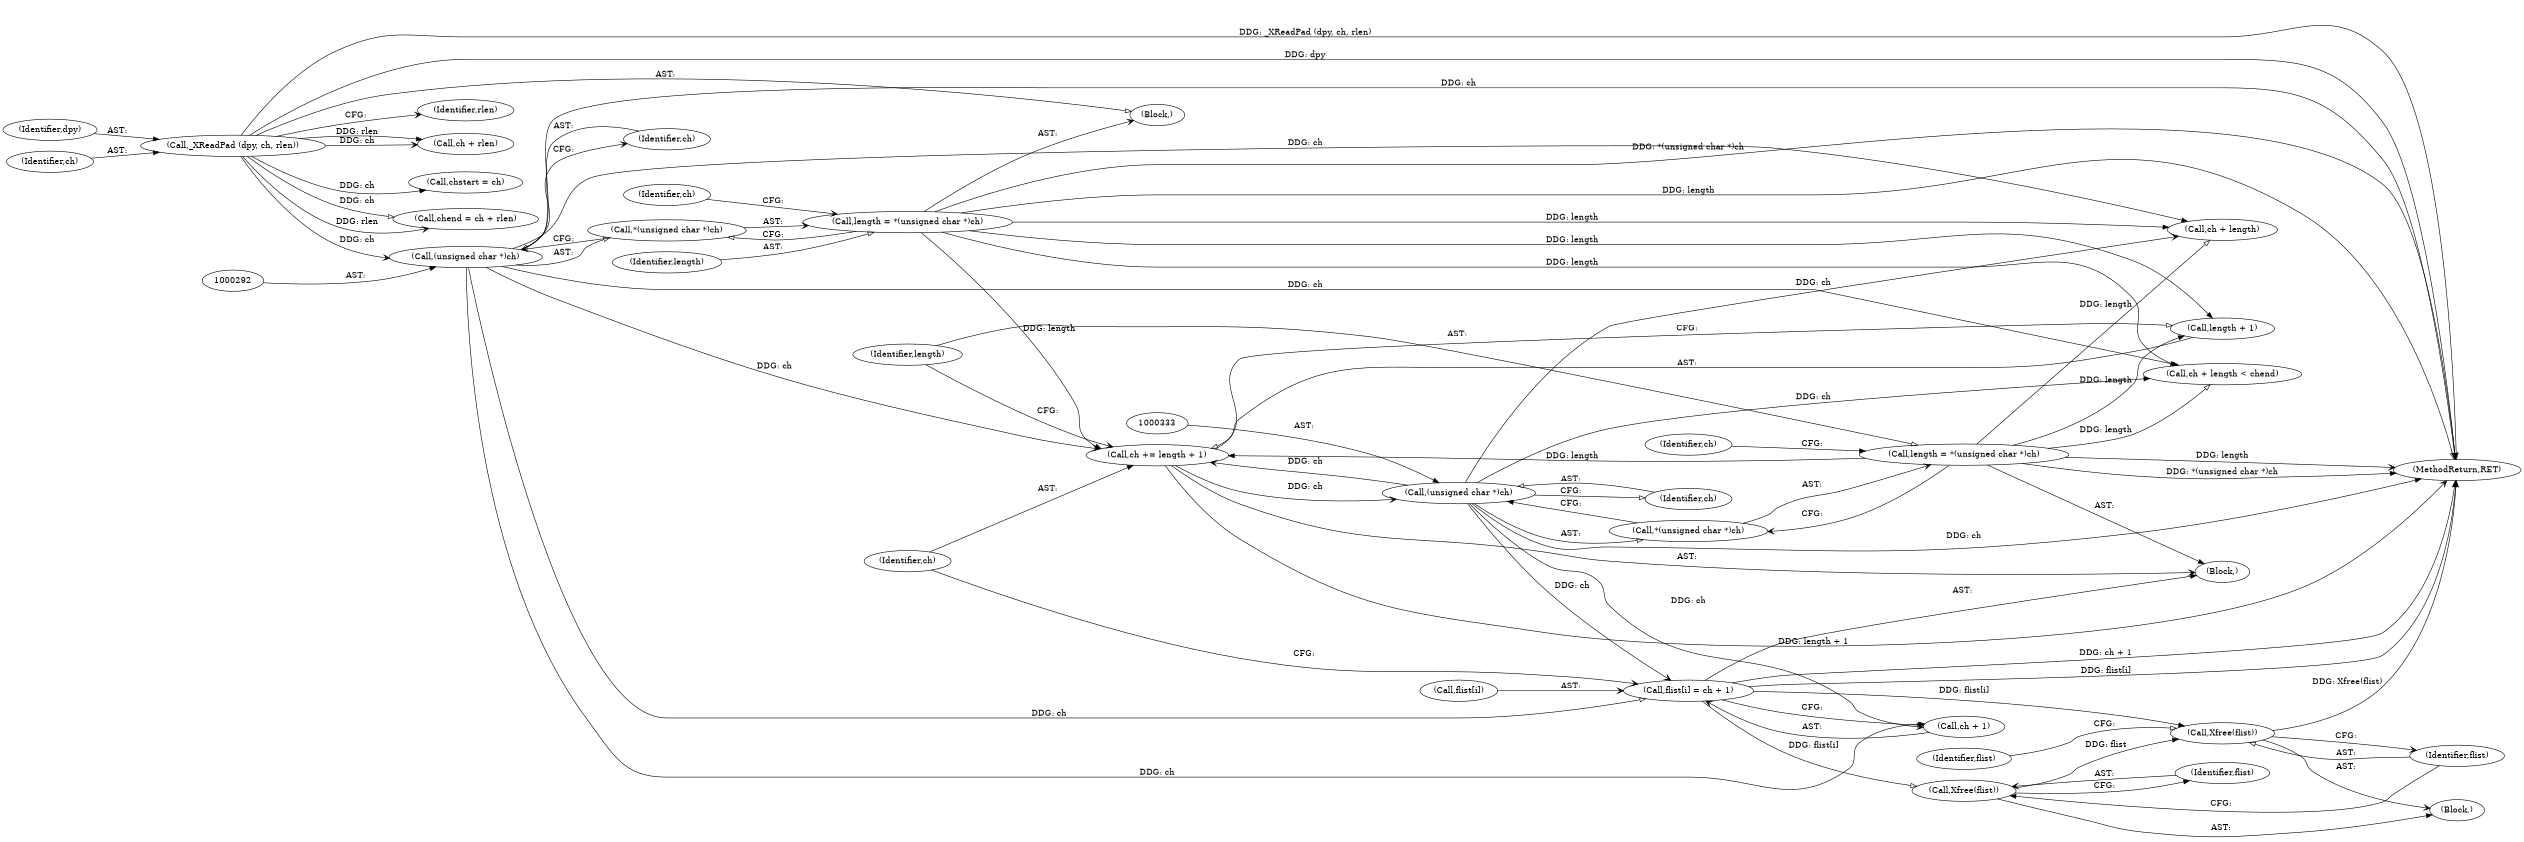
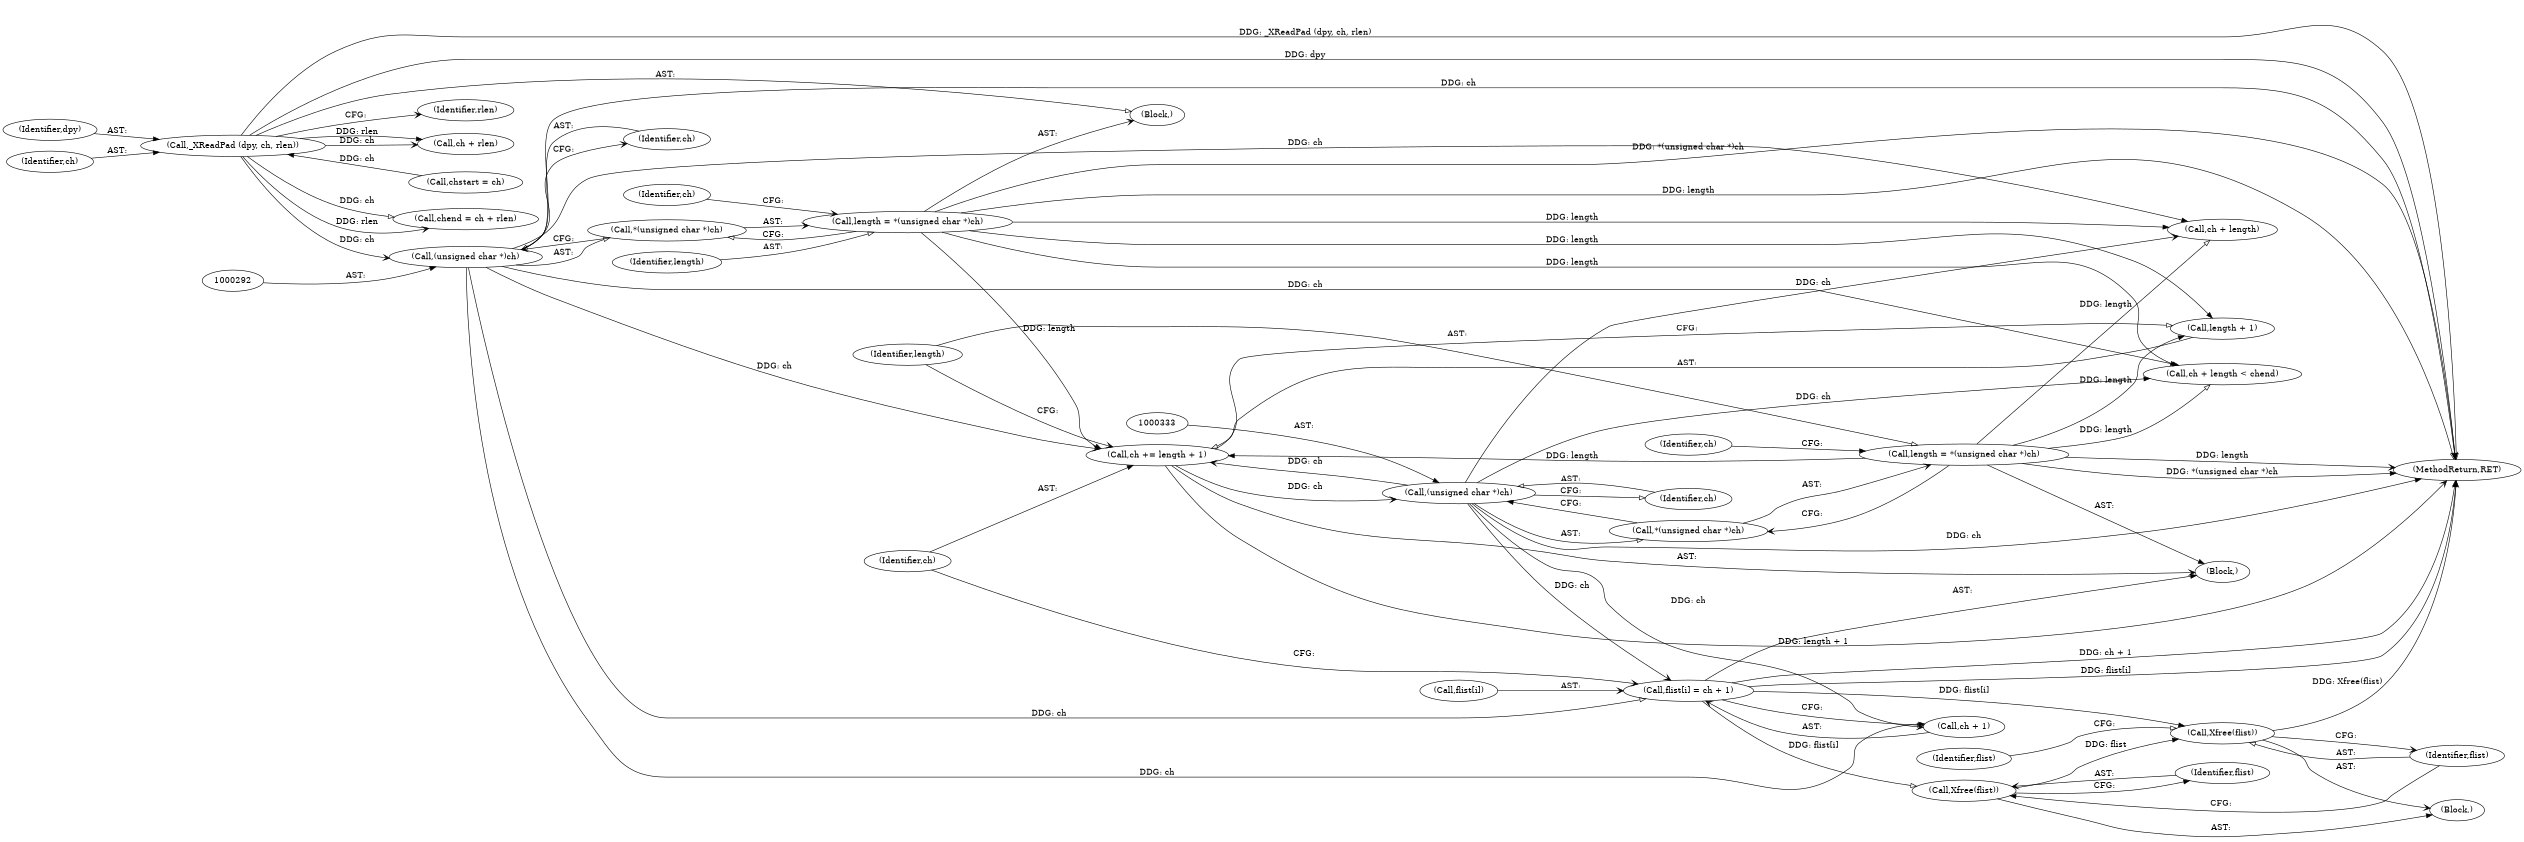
(333, 189) -> (358, 166)
